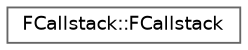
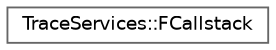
(124, 25) -> (138, 25)
